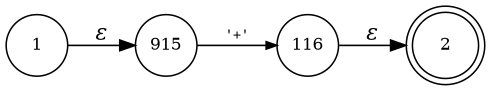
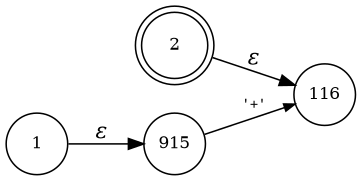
(365, 45) -> (246, 69)
